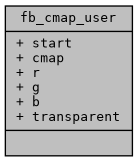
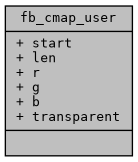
(41, 58) -> (37, 58)
